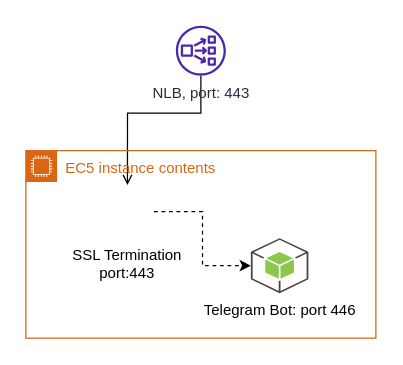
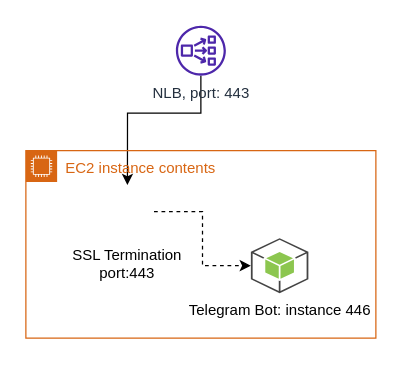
(148, 168) -> (148, 168)
(127, 177) -> (127, 175)
(280, 311) -> (280, 311)
